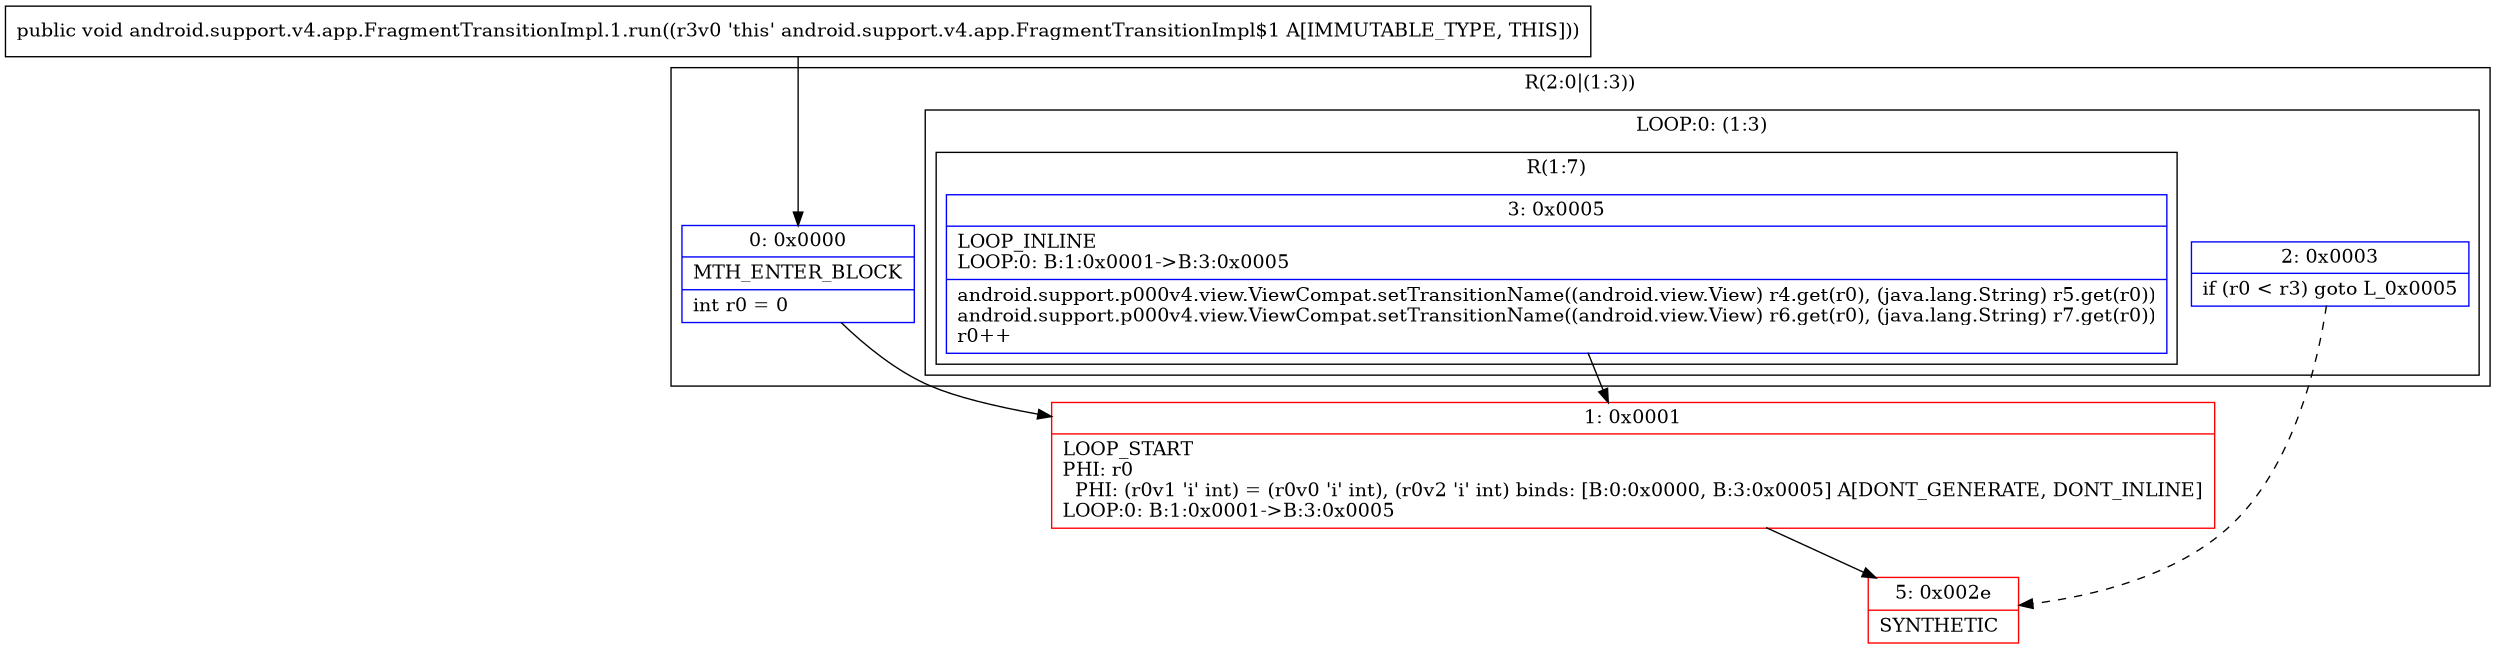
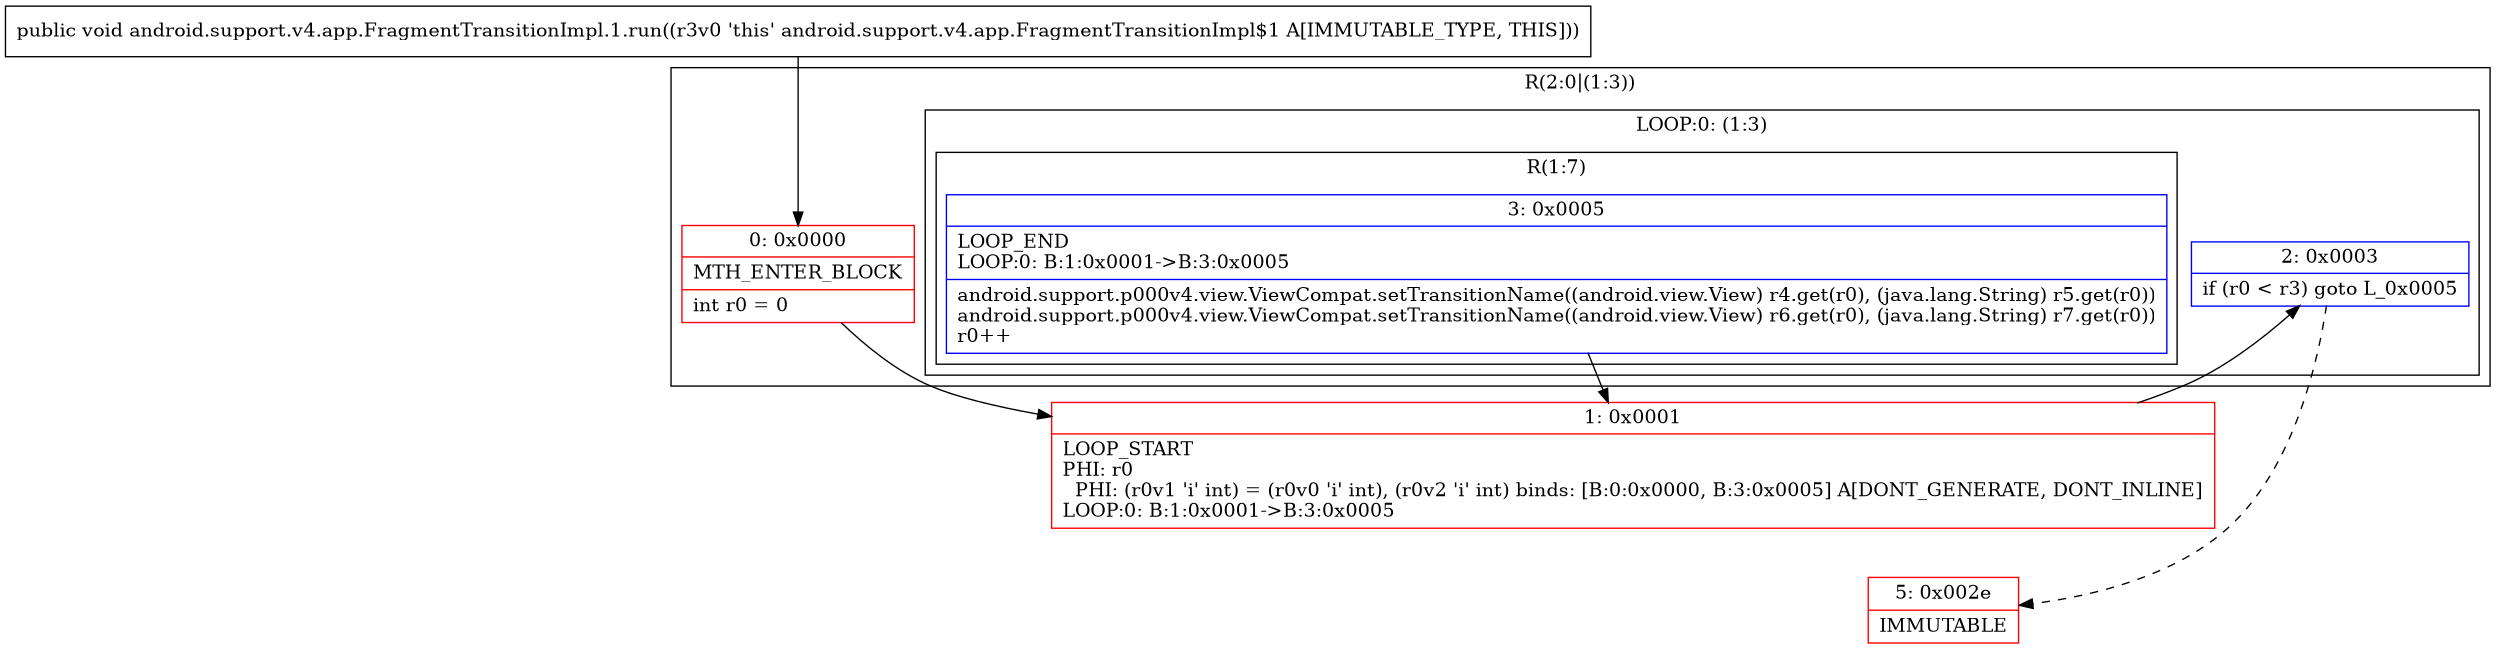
(1028, 242) -> (1013, 242)
(798, 274) -> (798, 274)
(1815, 550) -> (2222, 366)
(1939, 626) -> (1943, 626)
